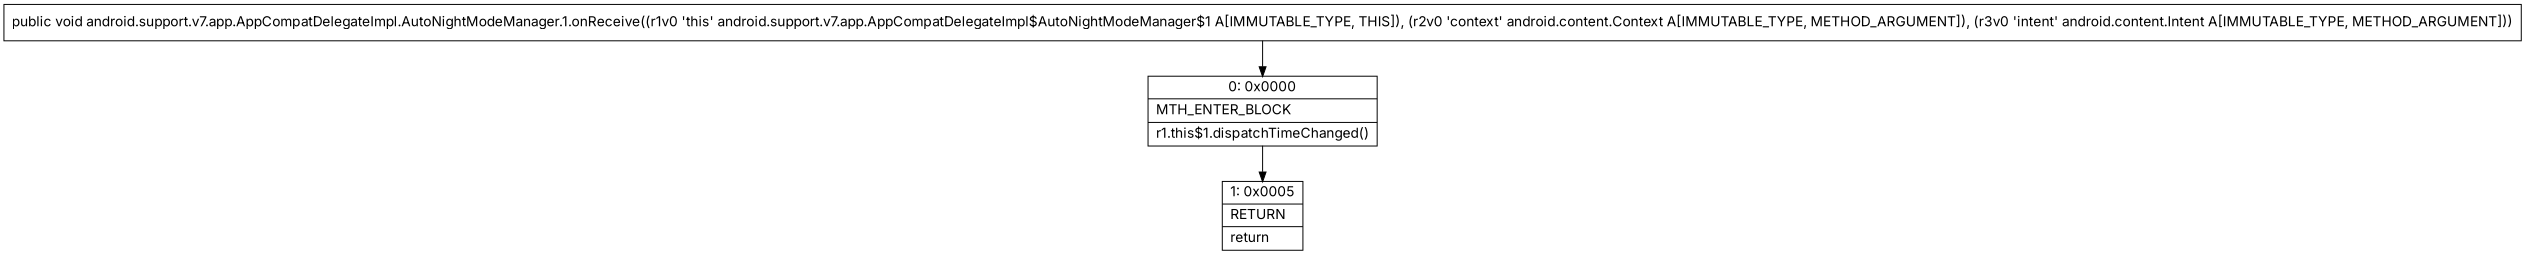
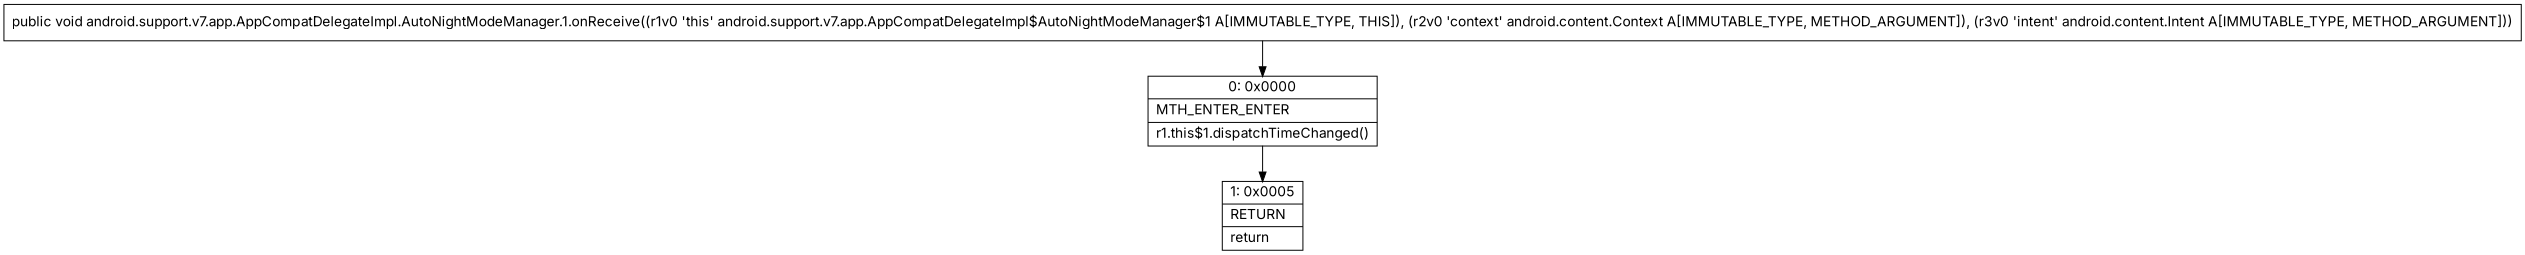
(1224, 110) -> (1223, 110)
